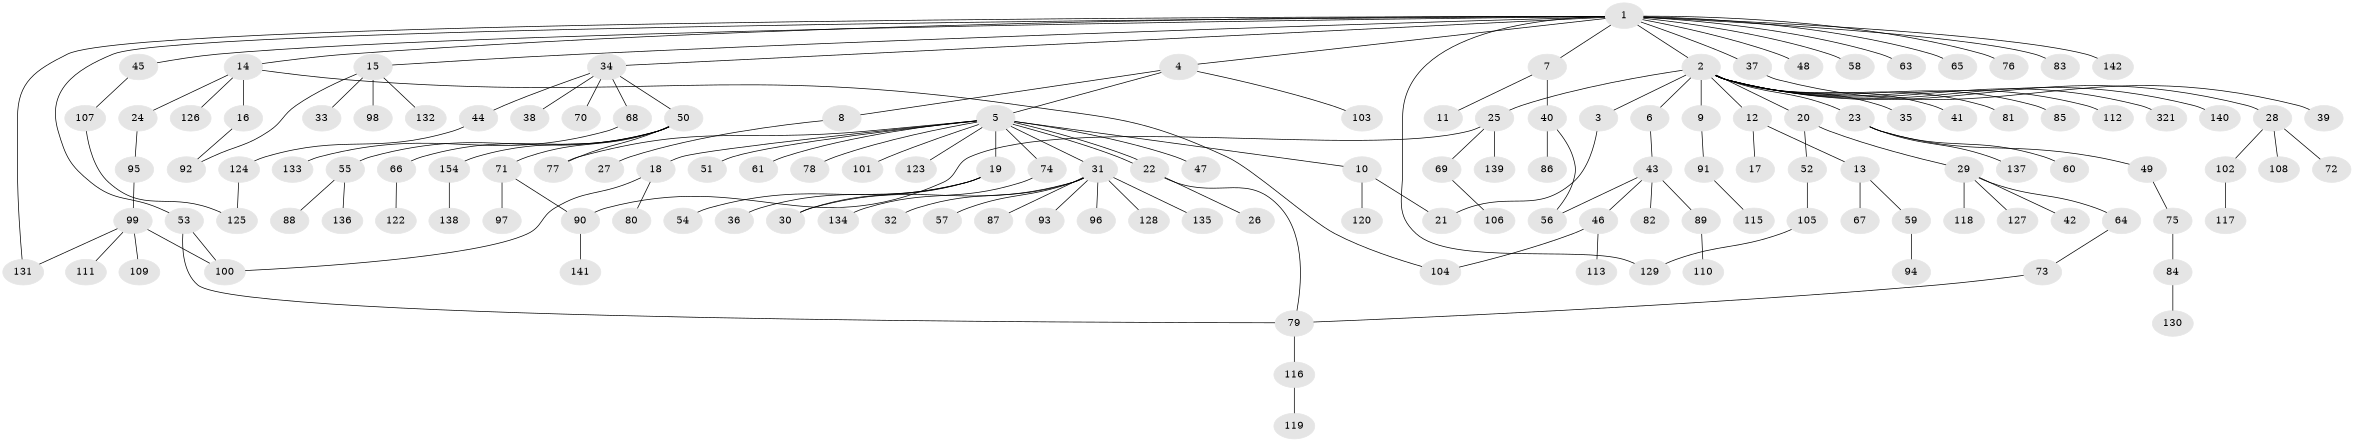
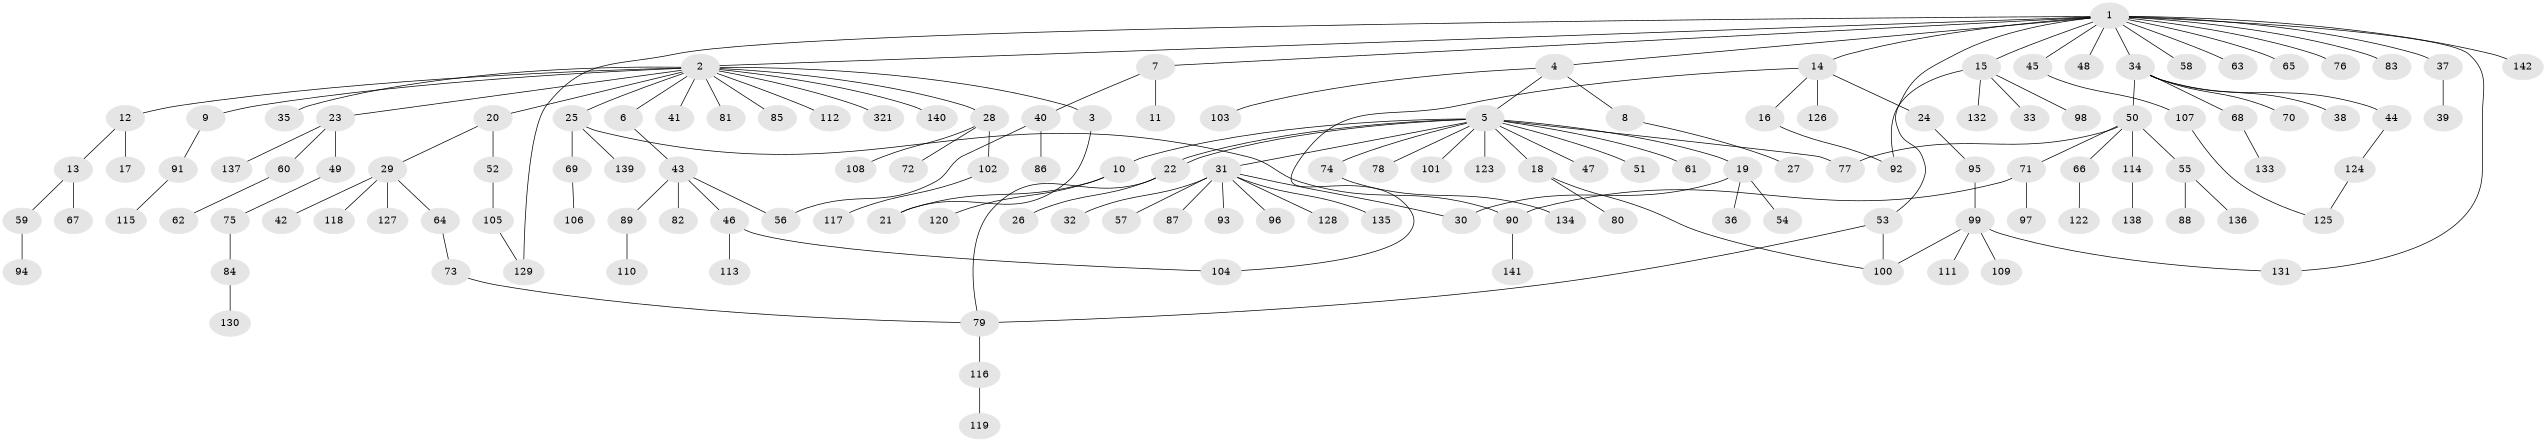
(449, 170) -> (2133, 170)
none -> (179, 221)
